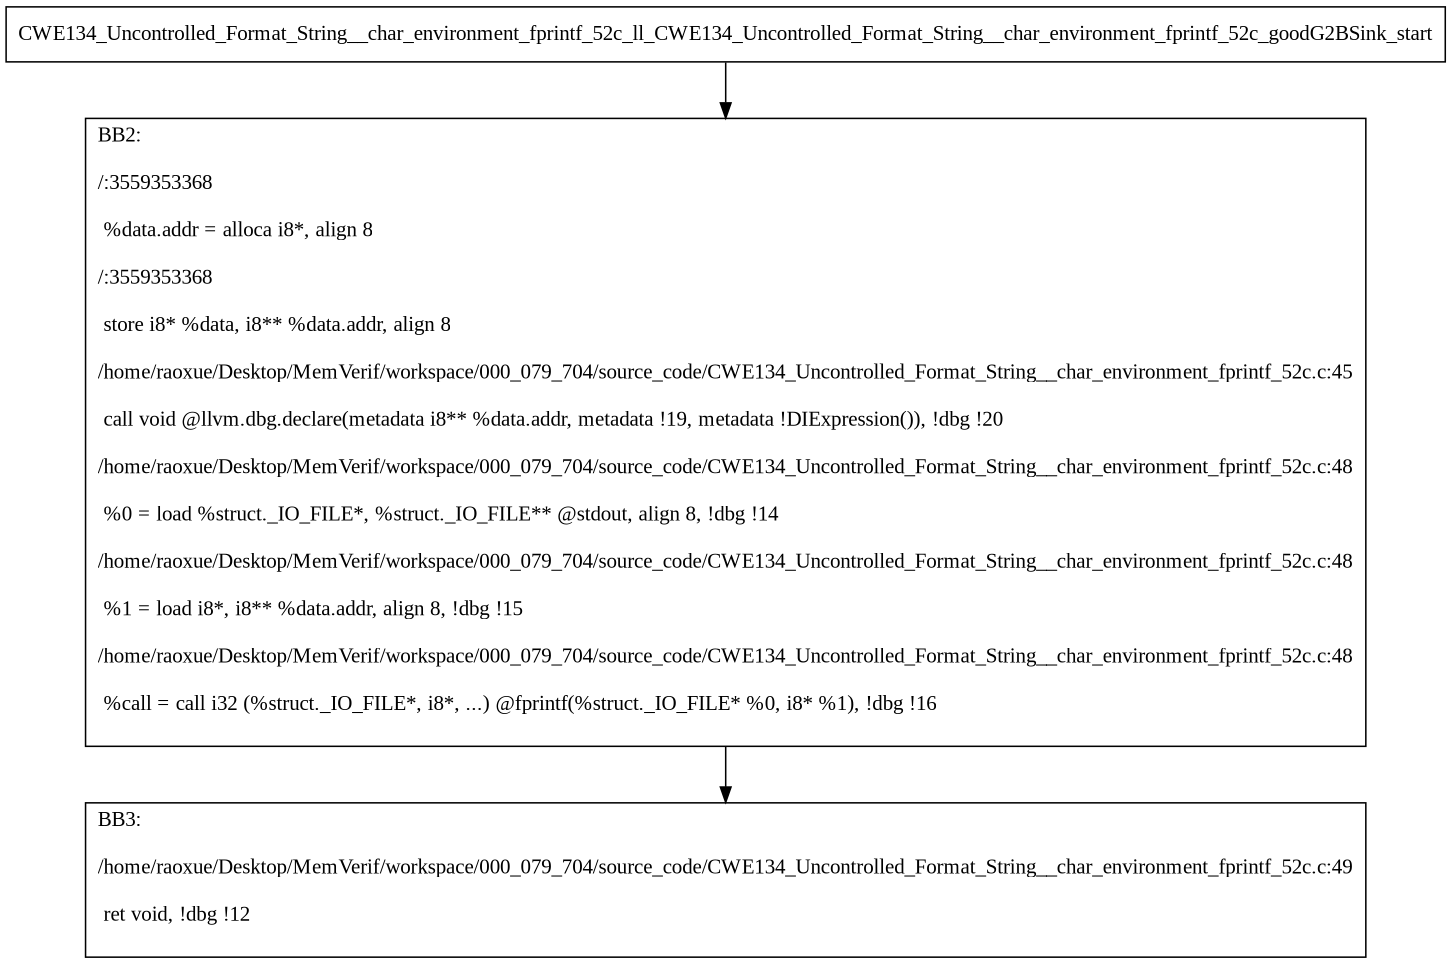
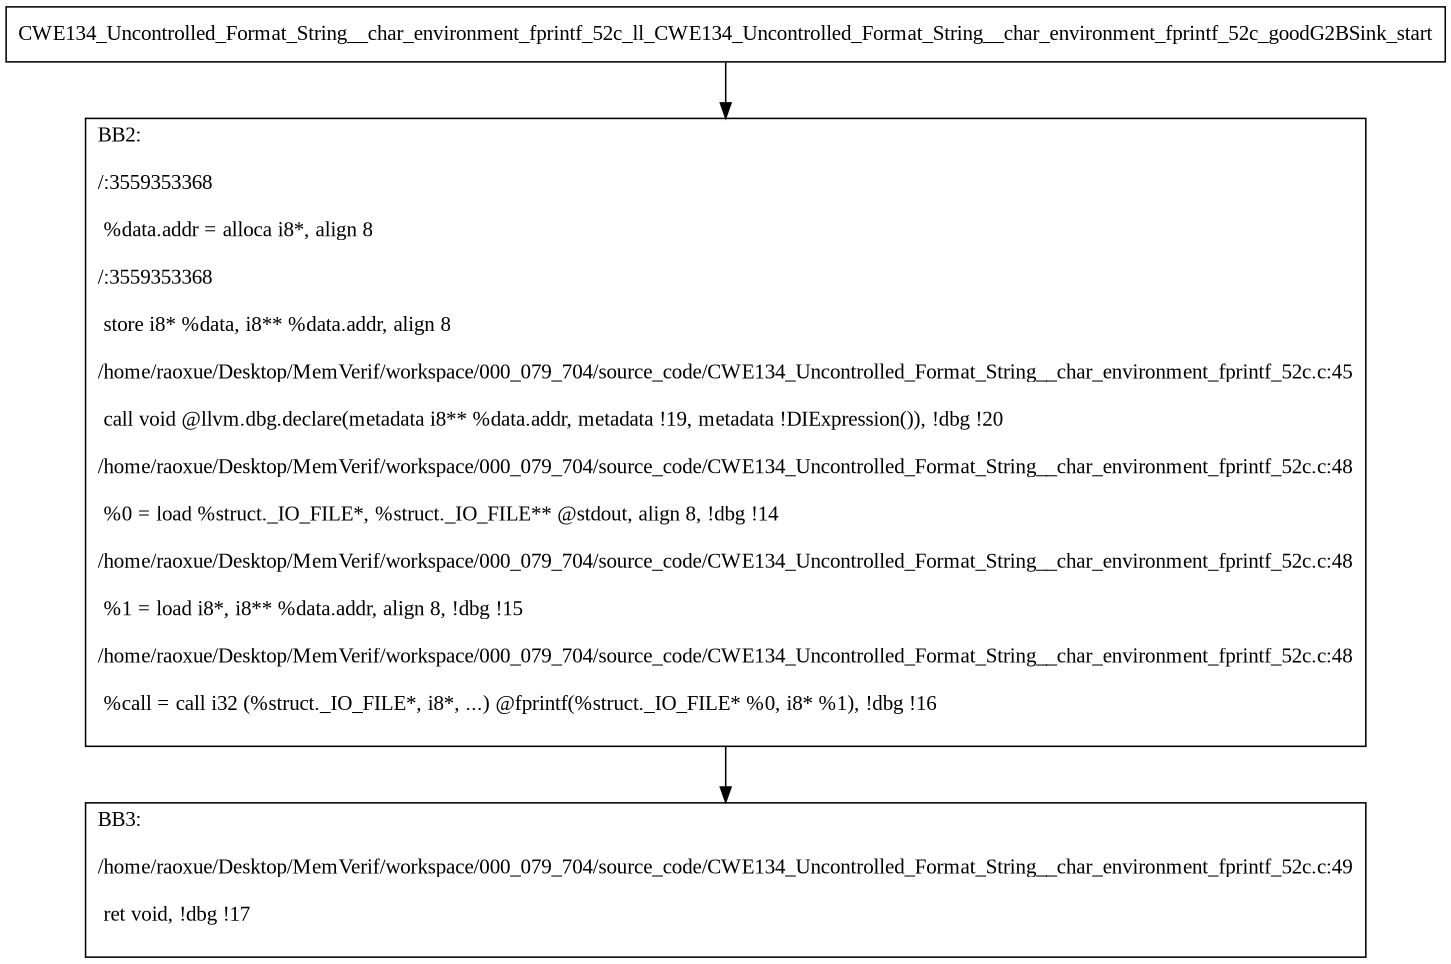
(174, 914) -> (174, 914)
